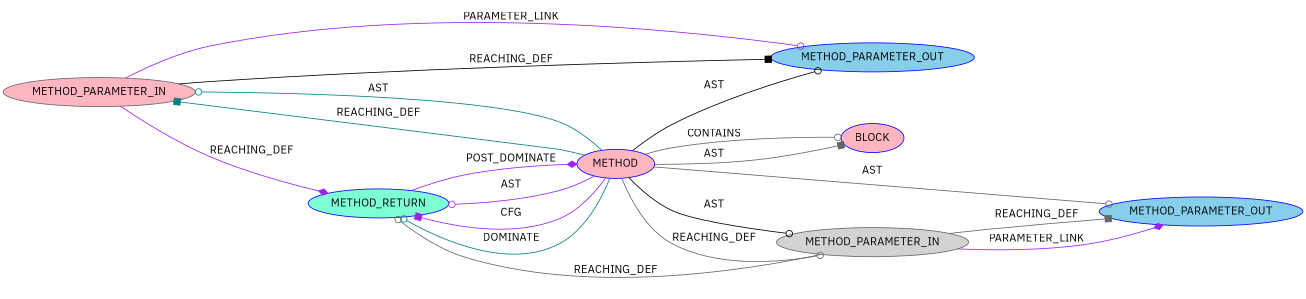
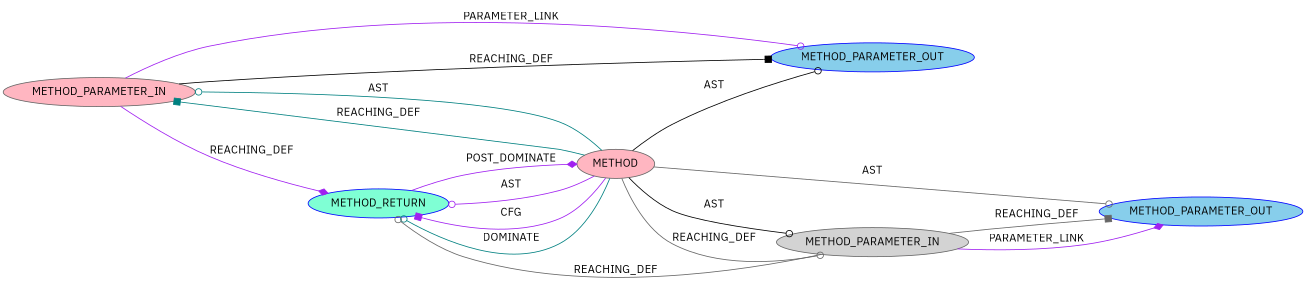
(873, 138) -> none
(616, 164) -> (616, 164)
